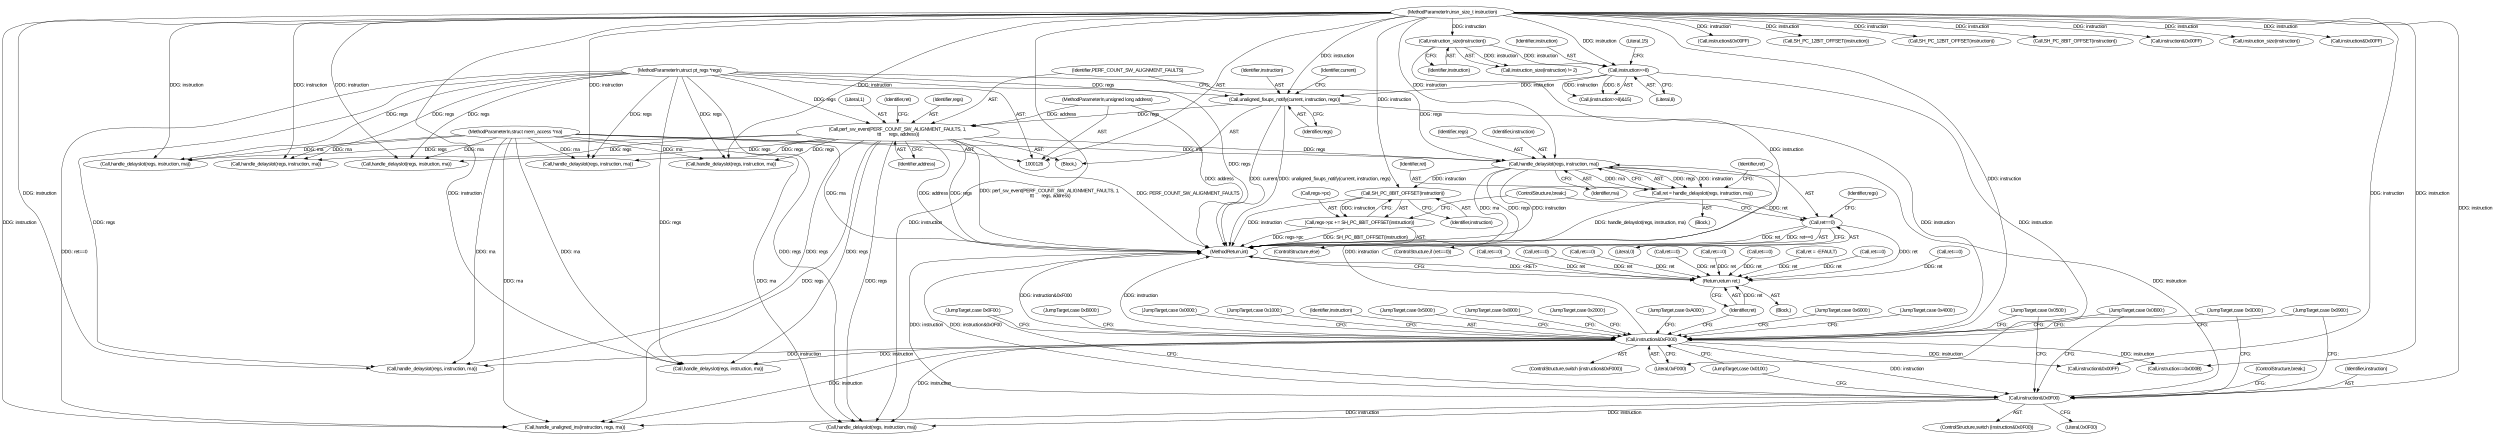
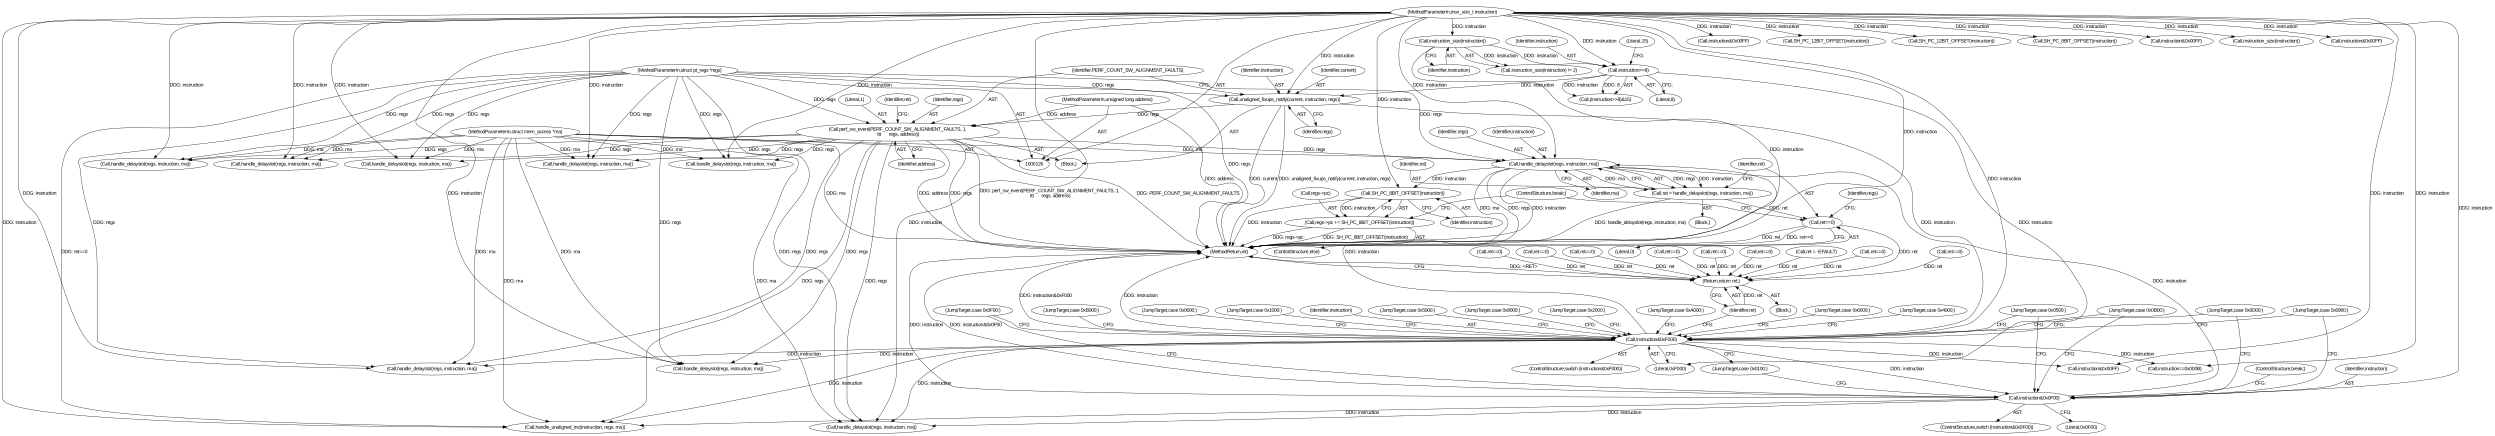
(1321, 85) -> (1321, 85)
none -> (1817, 186)
(1423, 252) -> none
(1697, 355) -> (1710, 350)
